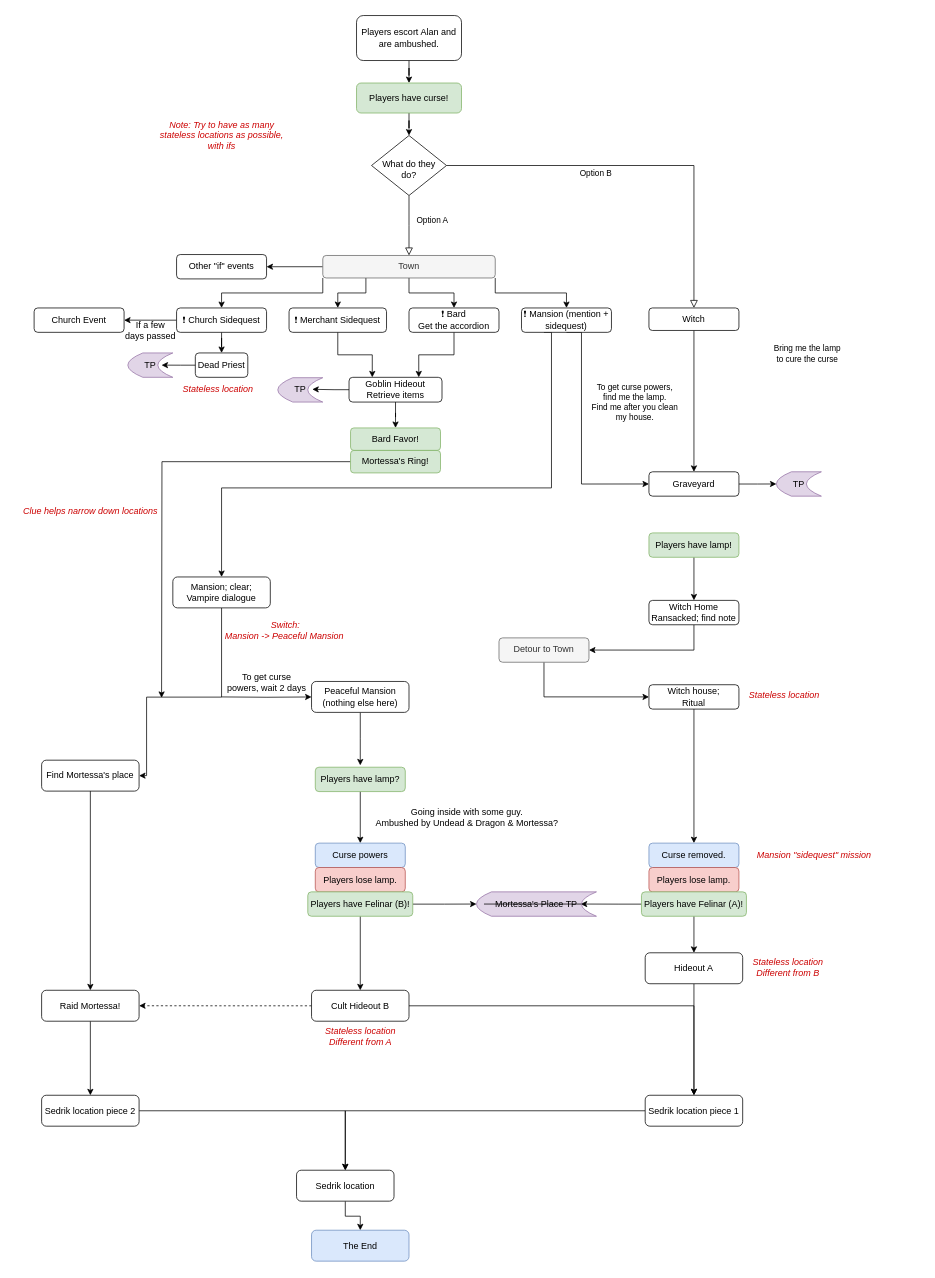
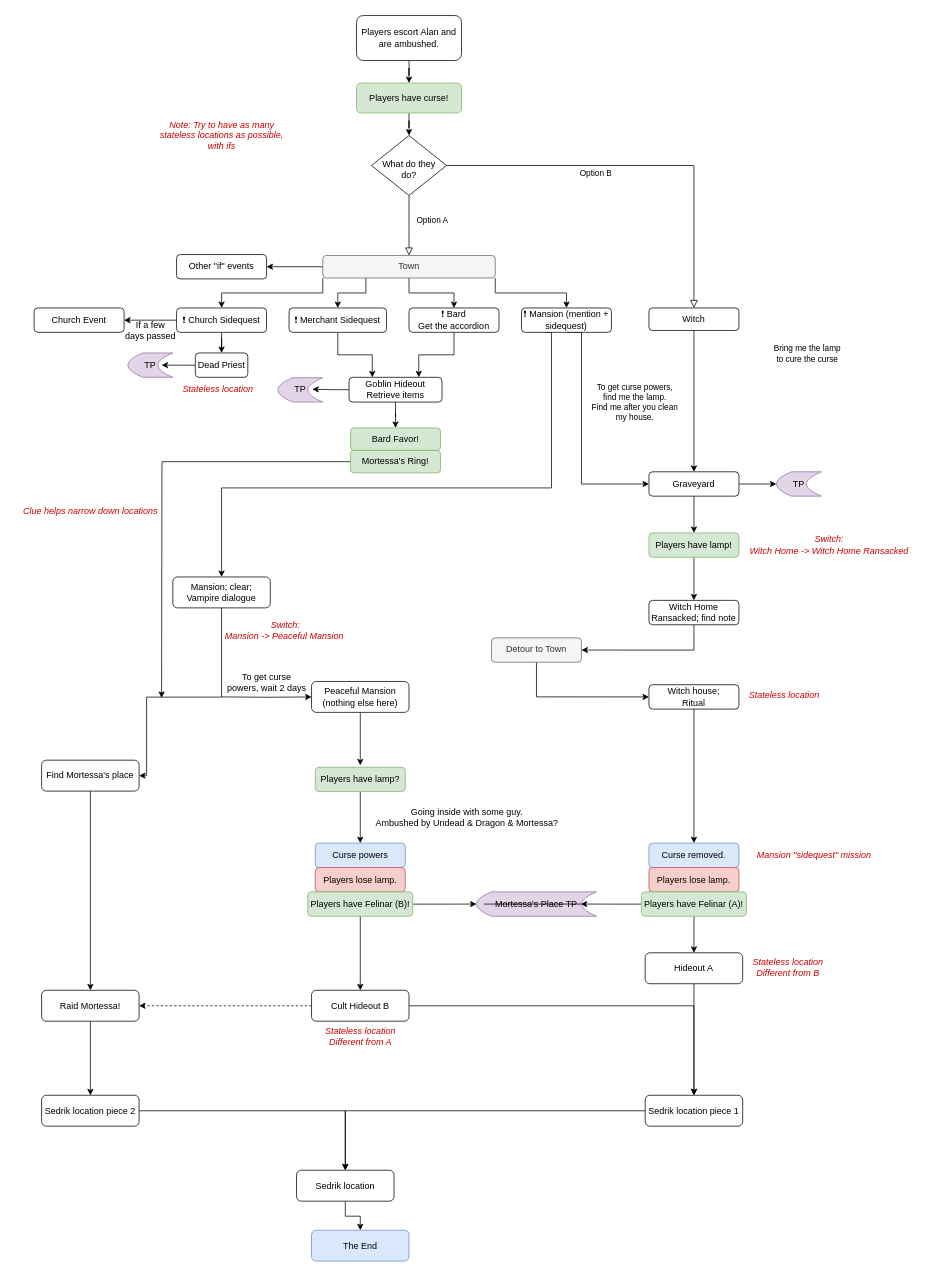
none -> (694, 526)
none -> (829, 545)
(544, 650) -> (537, 650)
